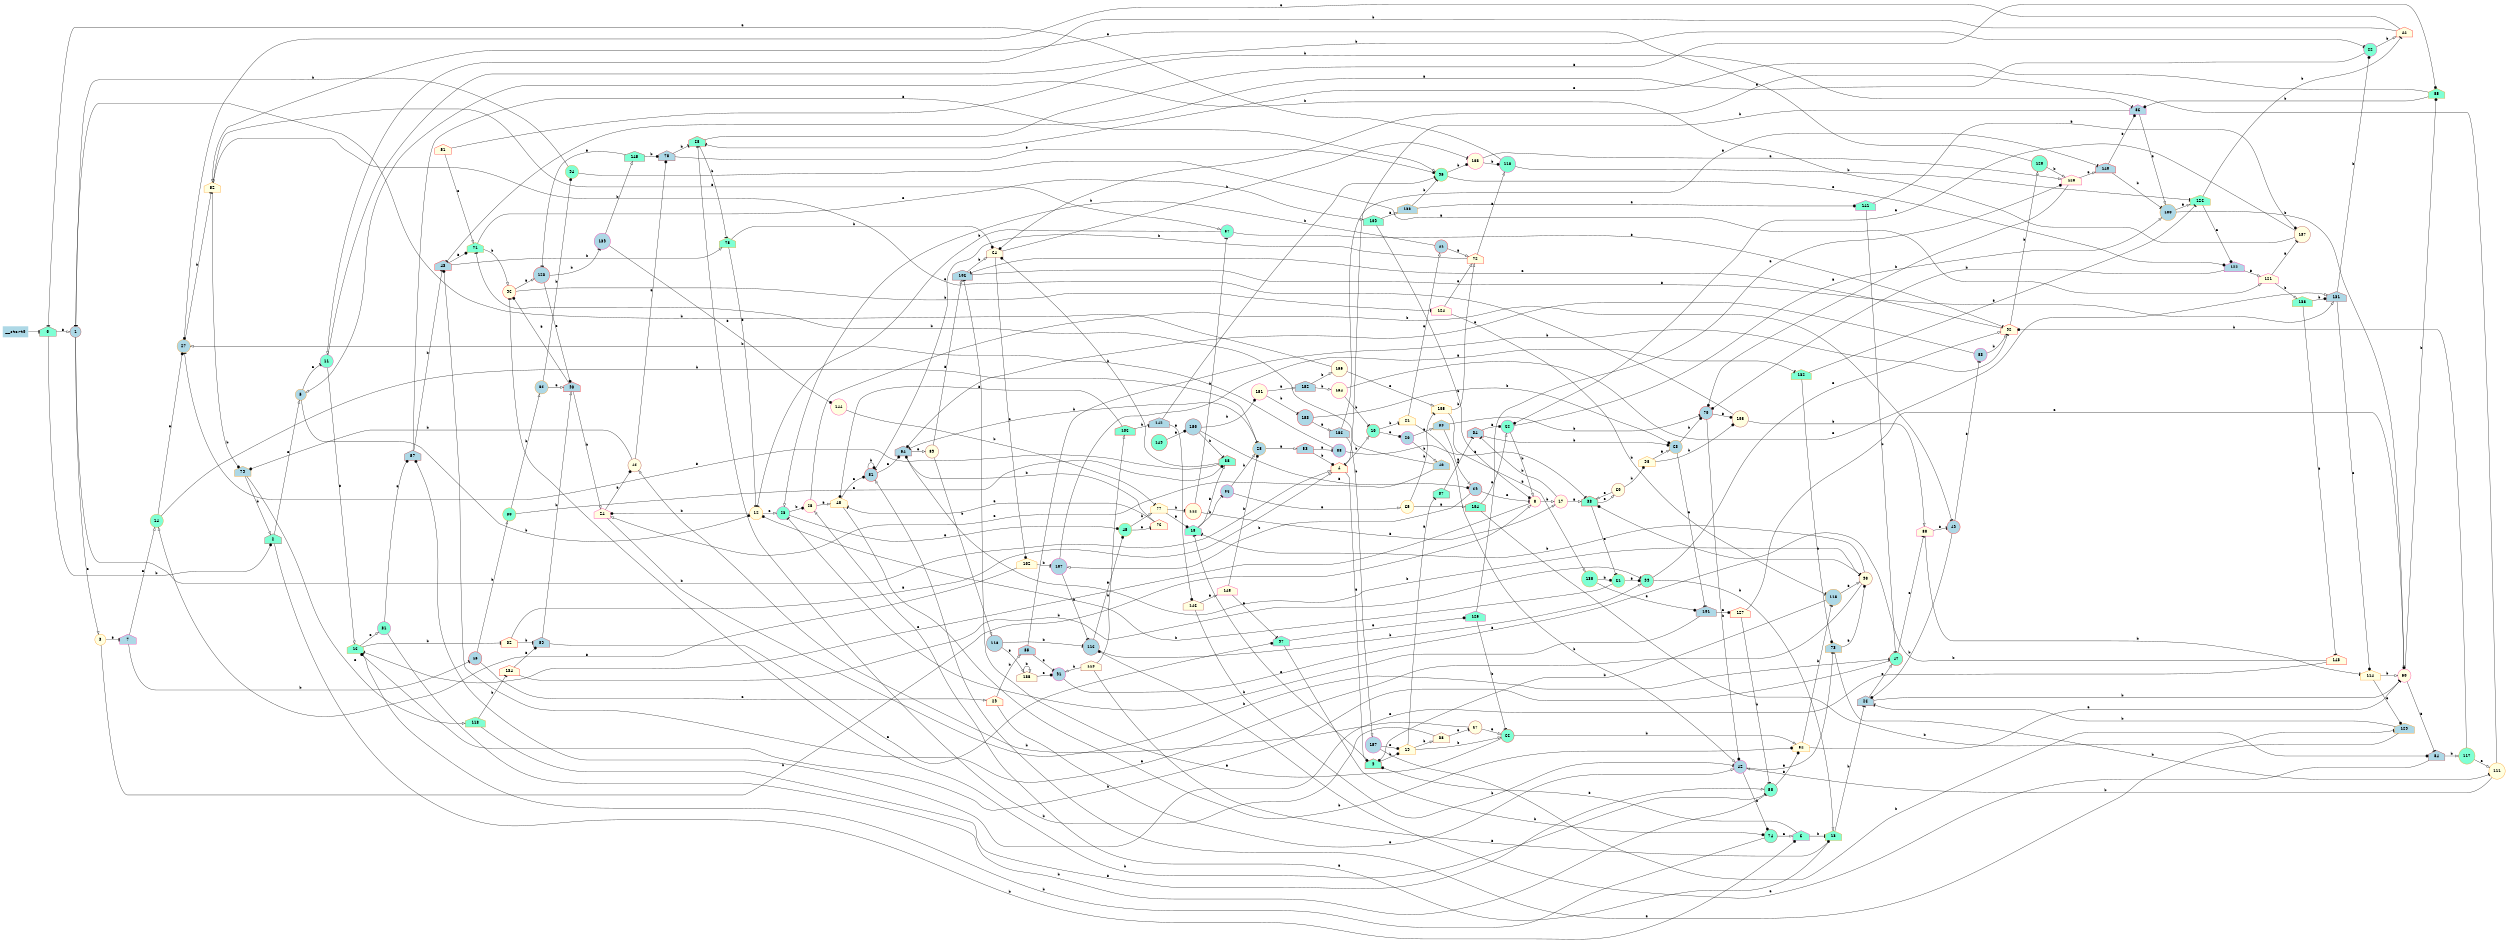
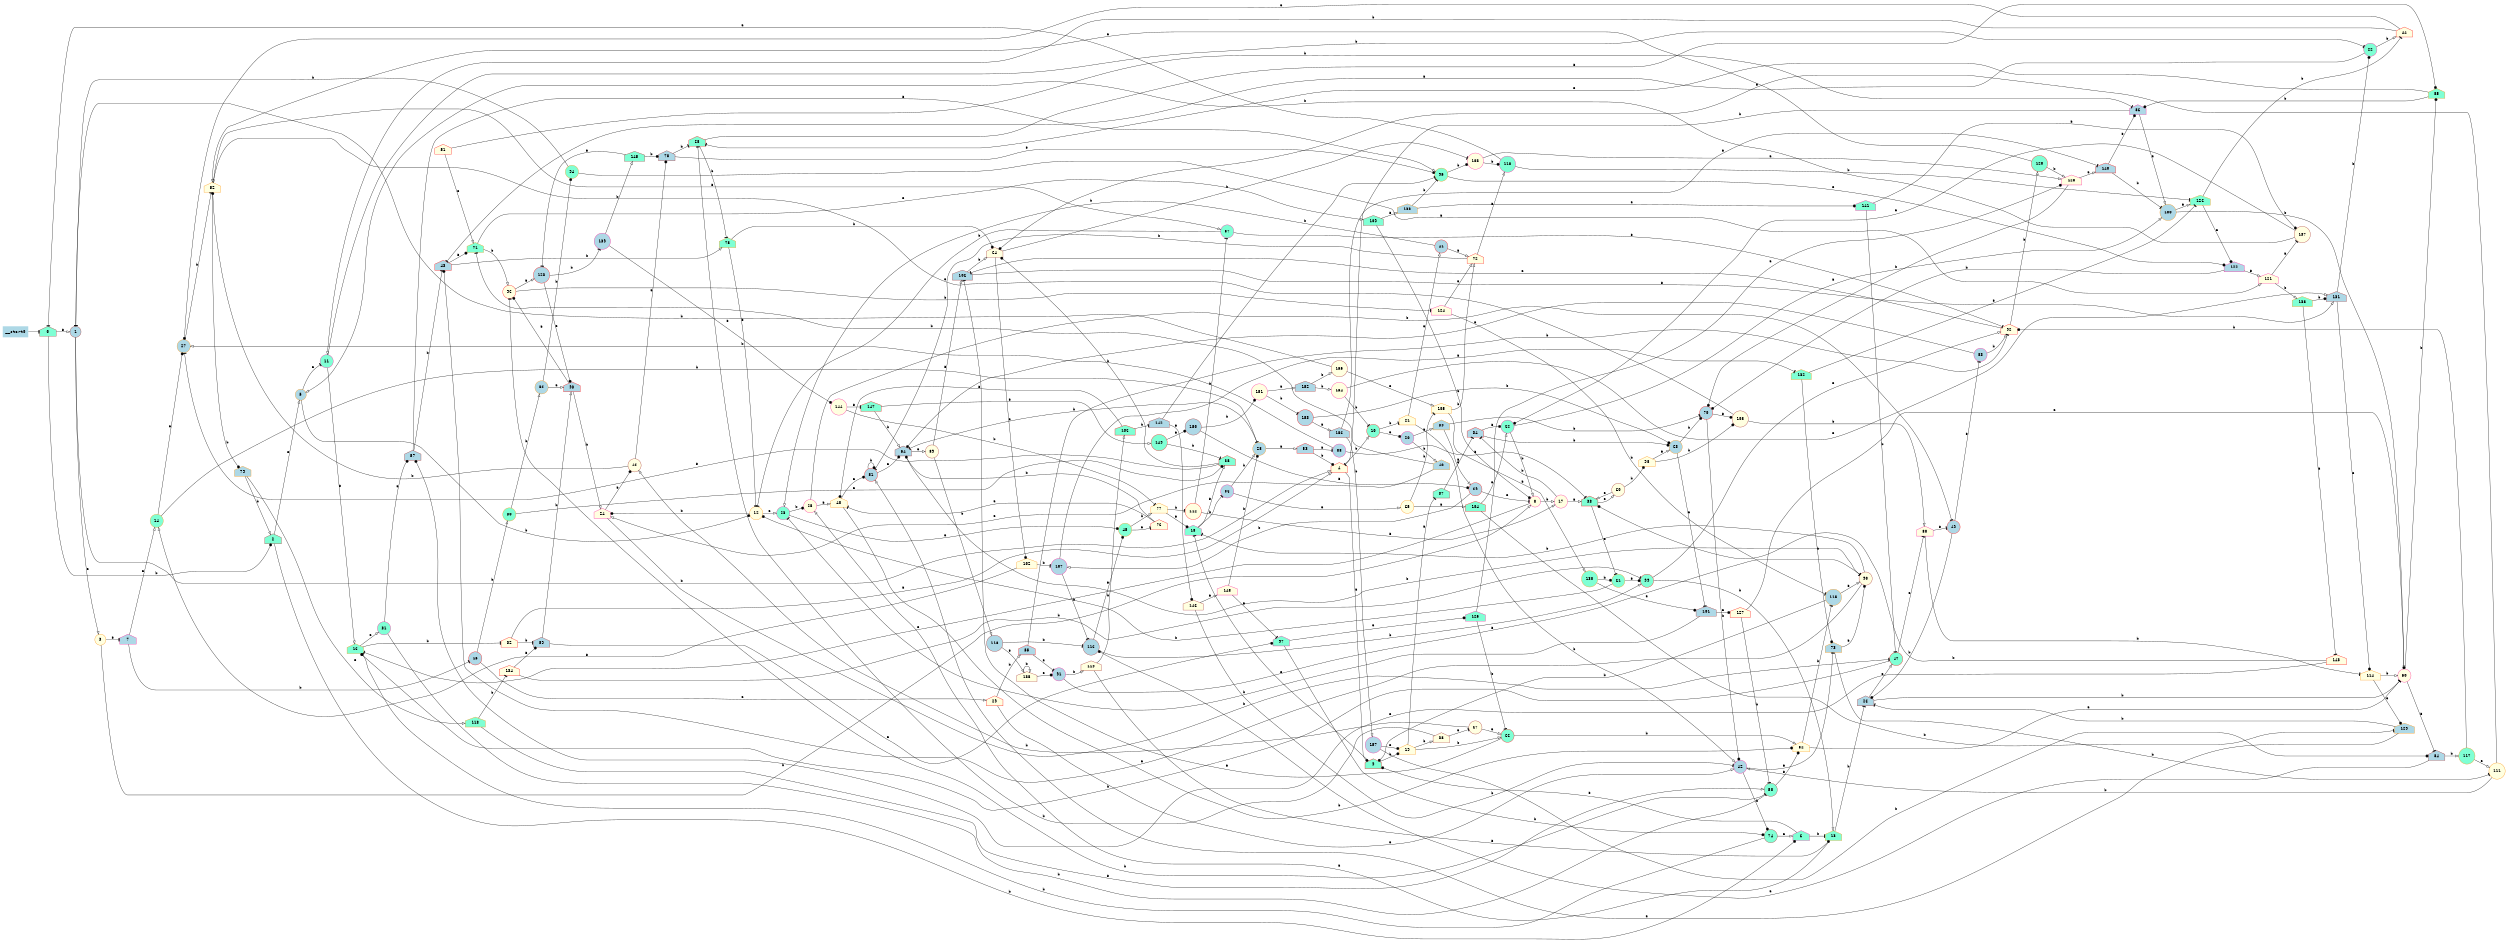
none -> (871, 407)
(446, 430) -> (331, 459)
(1211, 444) -> (1193, 450)
(1074, 669) -> (1073, 674)
